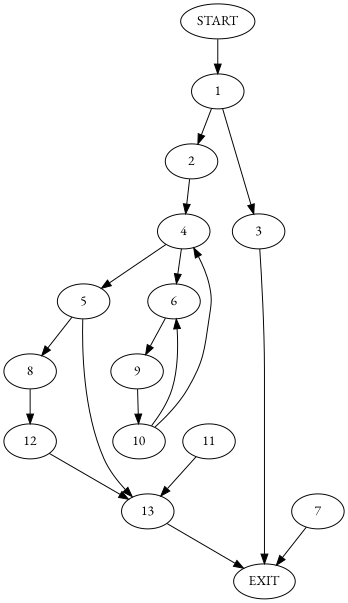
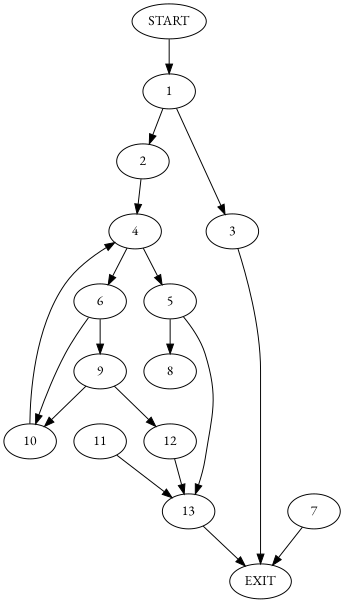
(174, 380) -> (60, 364)
(30, 402) -> (132, 403)
